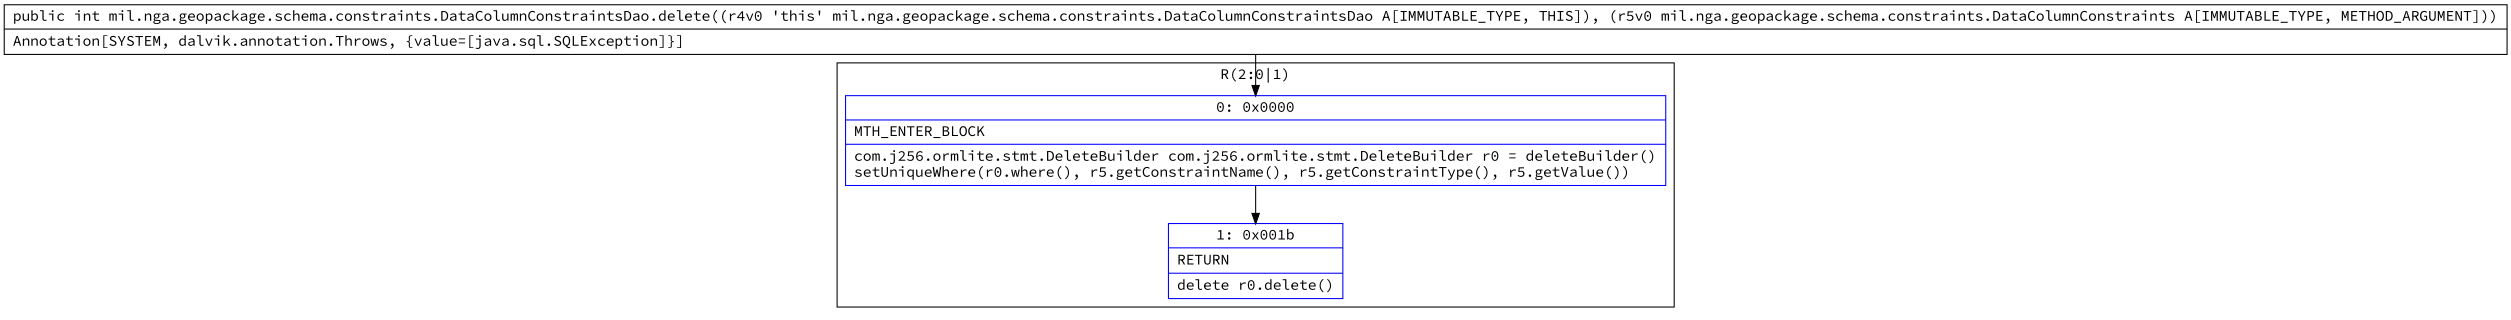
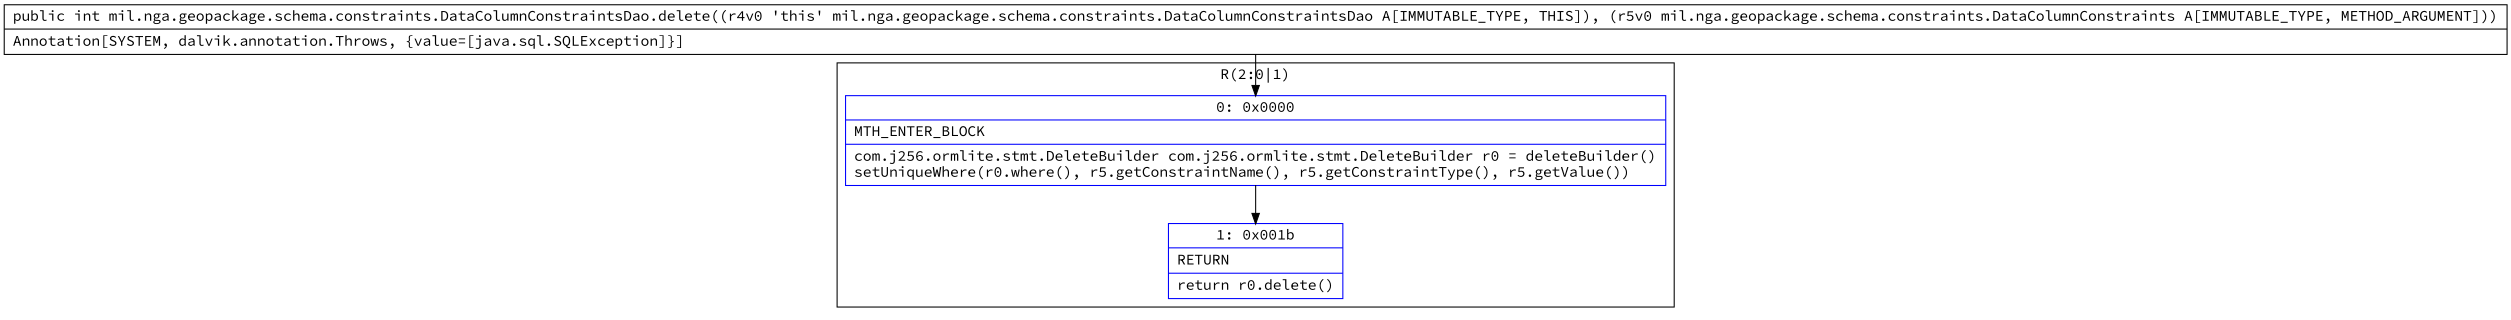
(1256, 285) -> (1256, 285)
